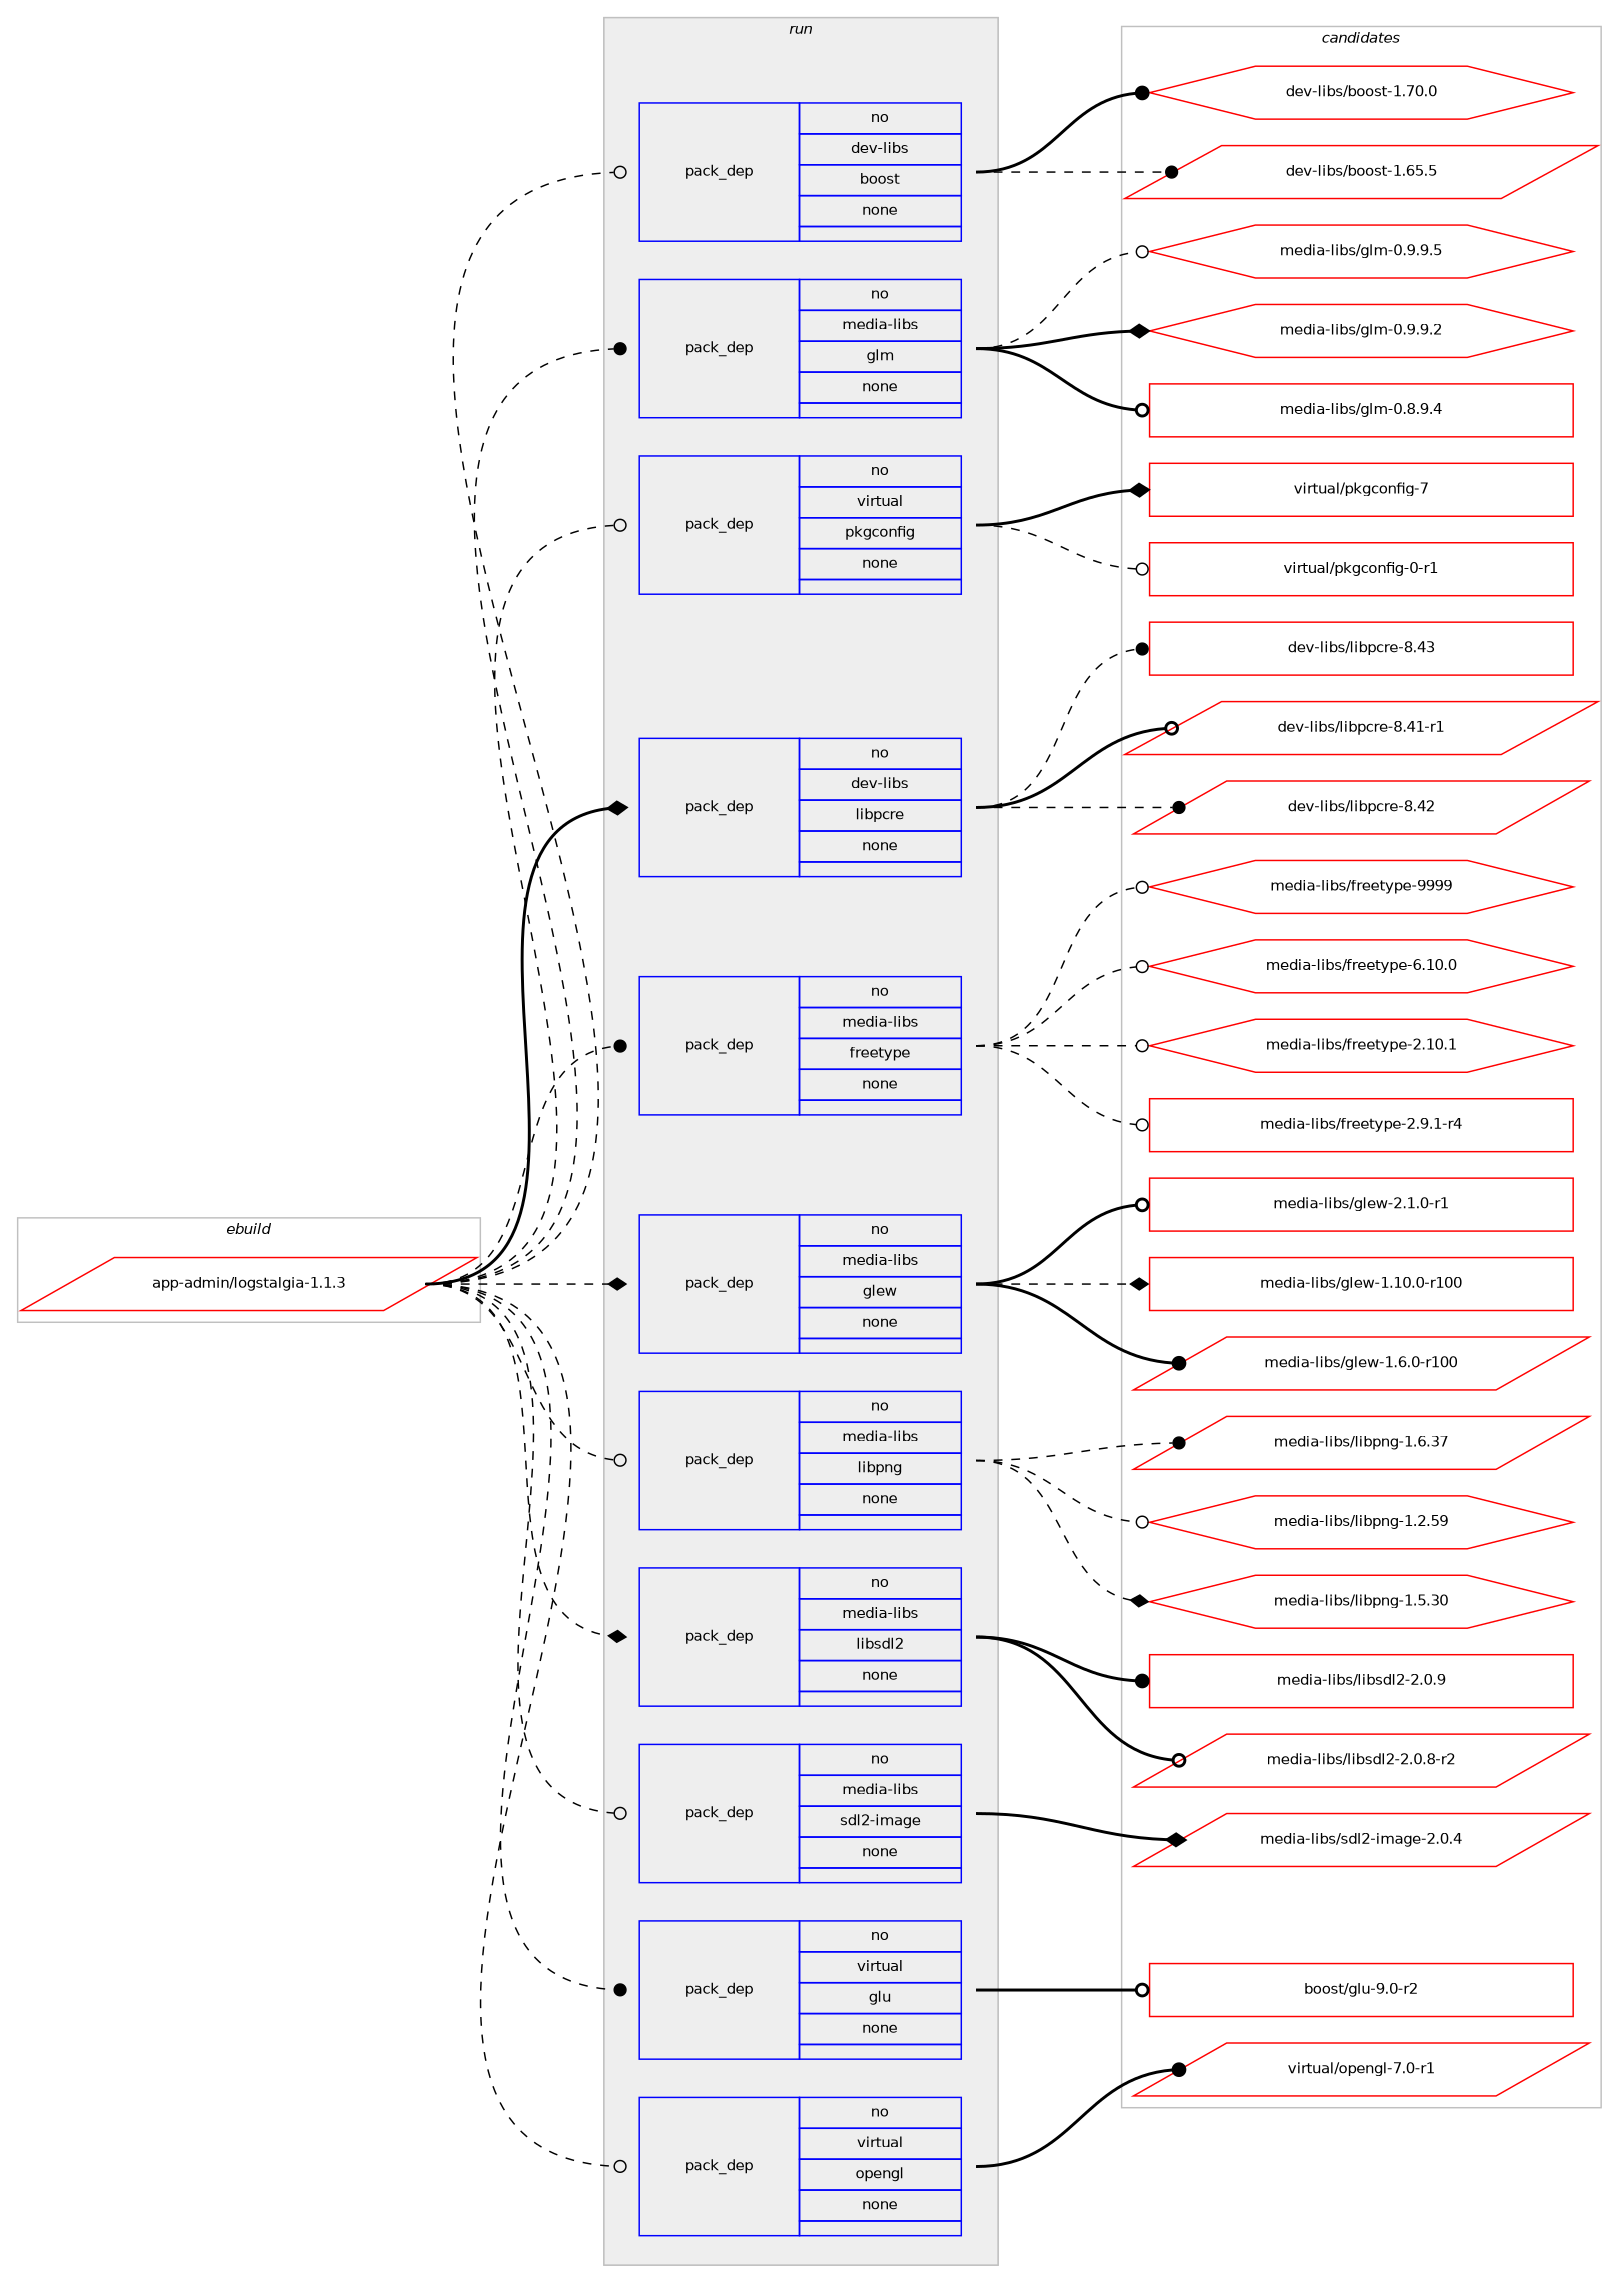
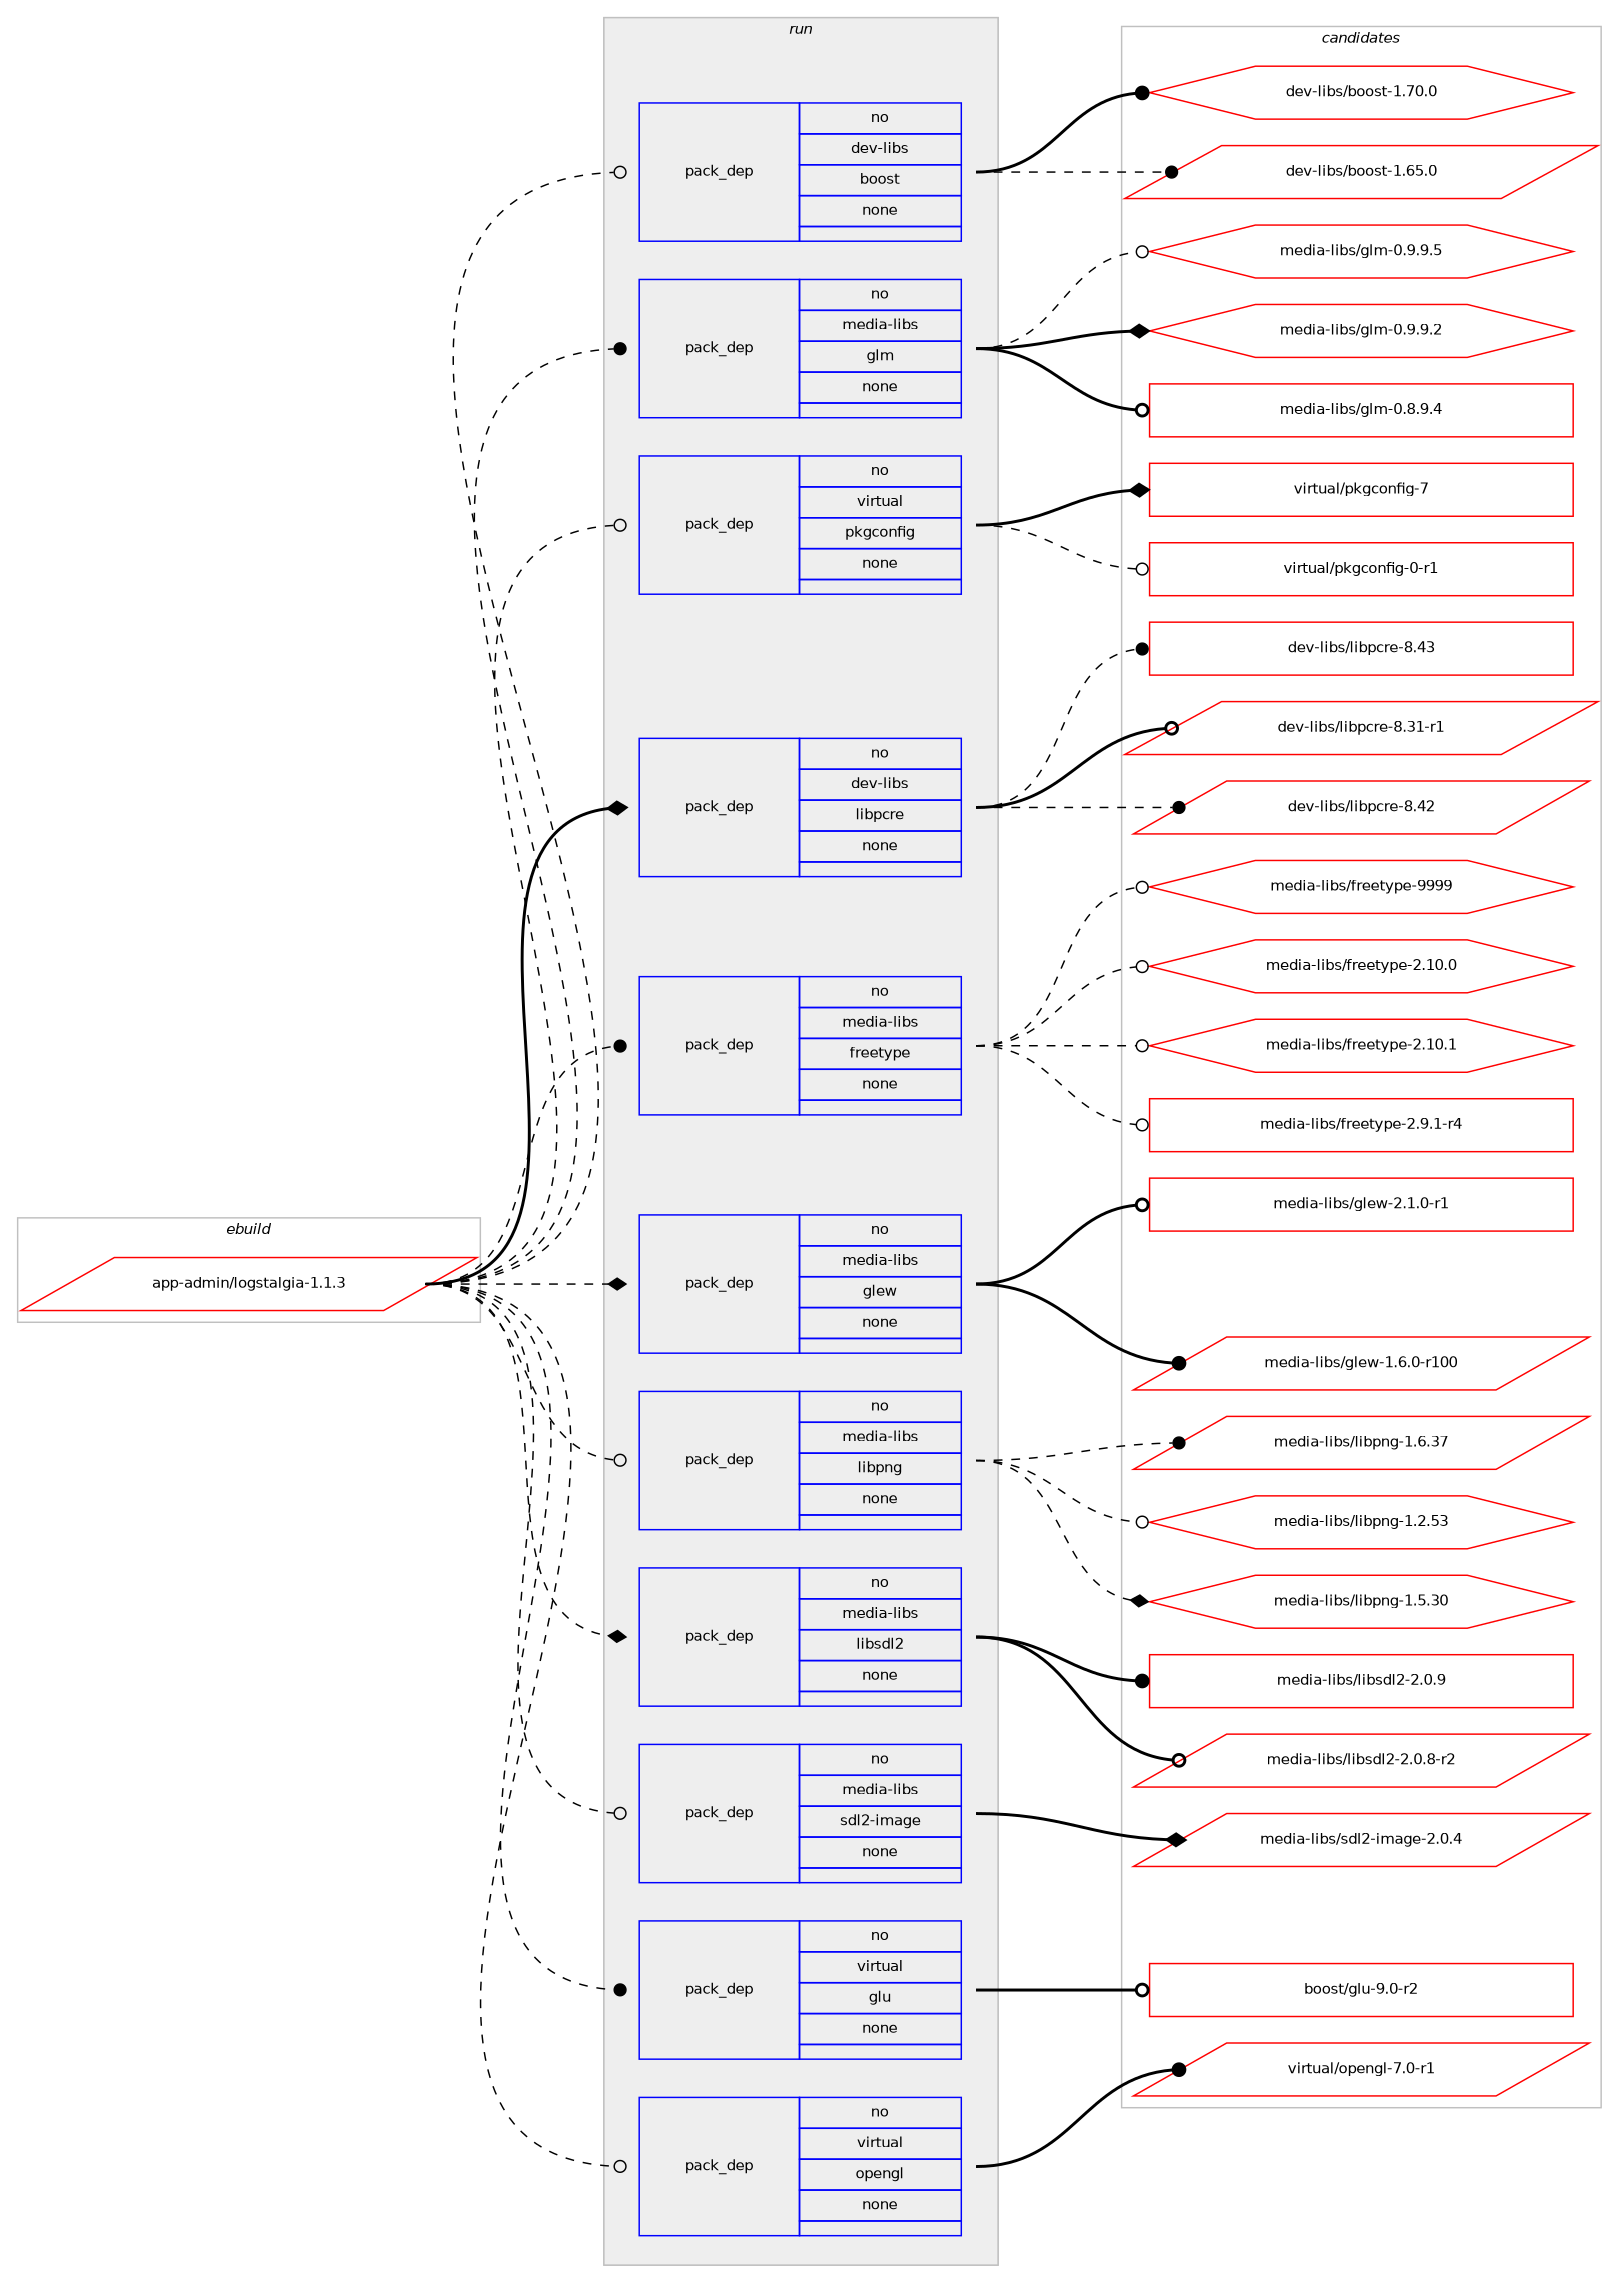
(1361, 172) -> (1361, 172)
(1361, 728) -> (1361, 728)
(1361, 966) -> (1361, 966)
(1361, 1284) -> none
(1361, 1522) -> (1361, 1522)
